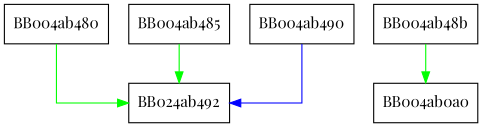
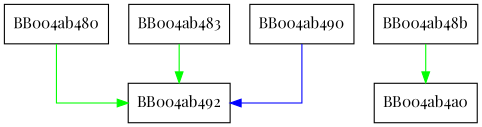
(179, 24) -> (179, 24)
(179, 103) -> (179, 103)
(426, 103) -> (426, 103)
